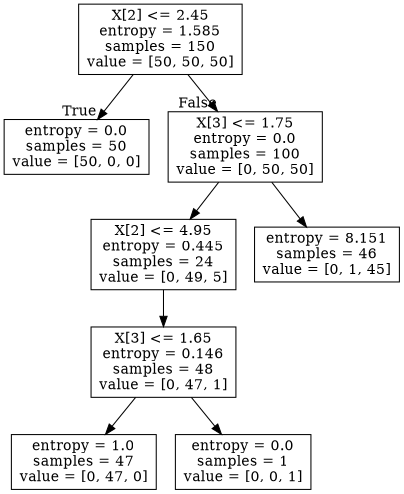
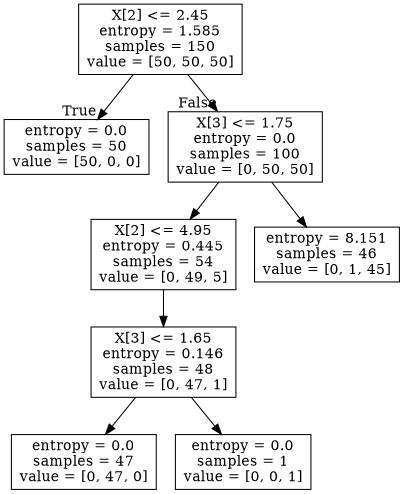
(163, 255) -> (163, 255)
(84, 462) -> (84, 462)
